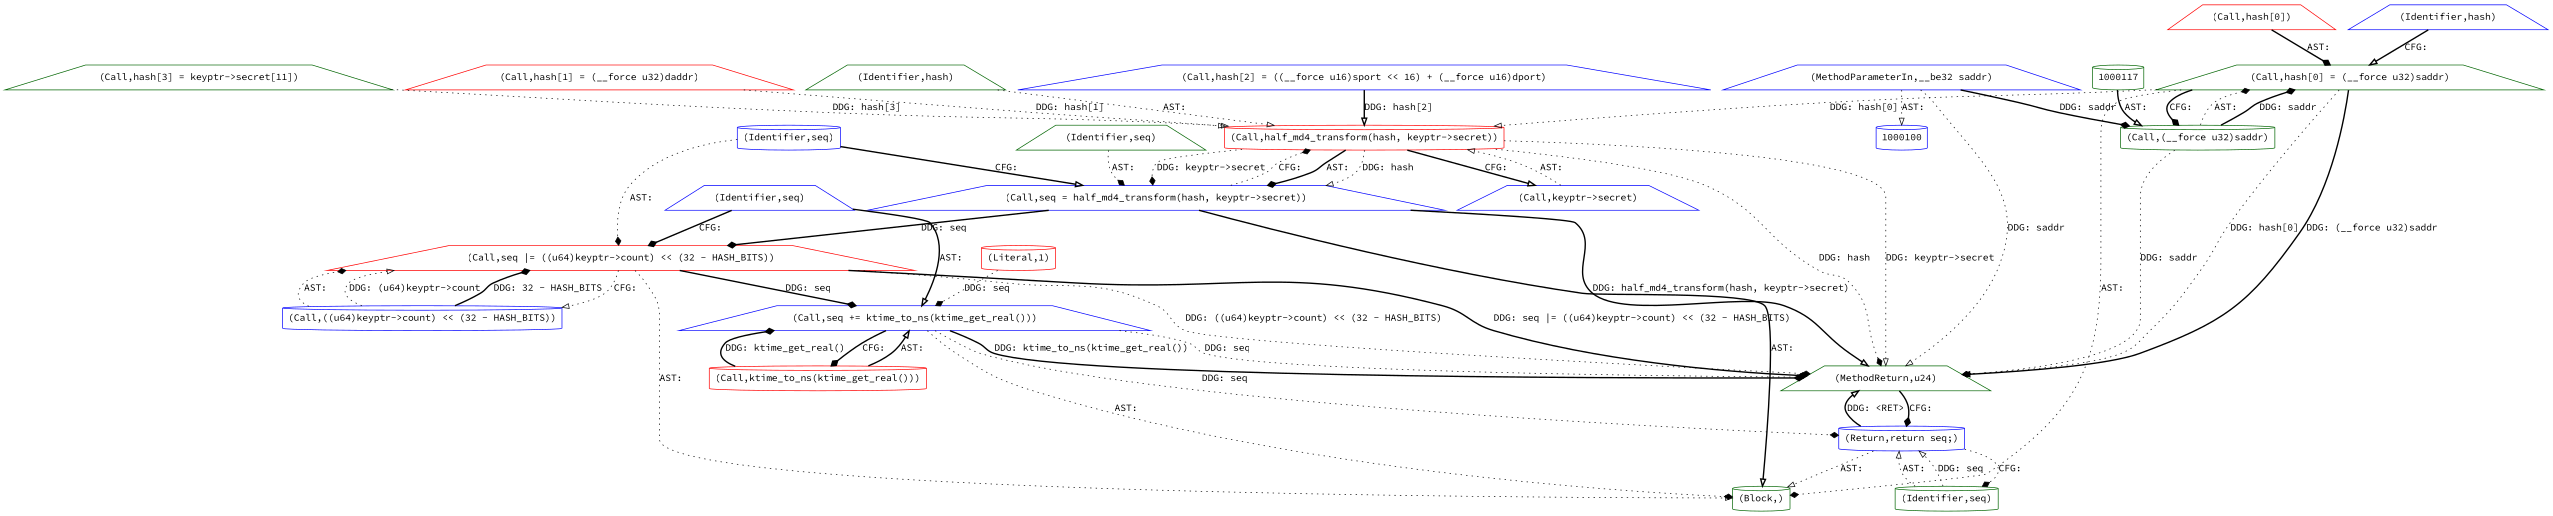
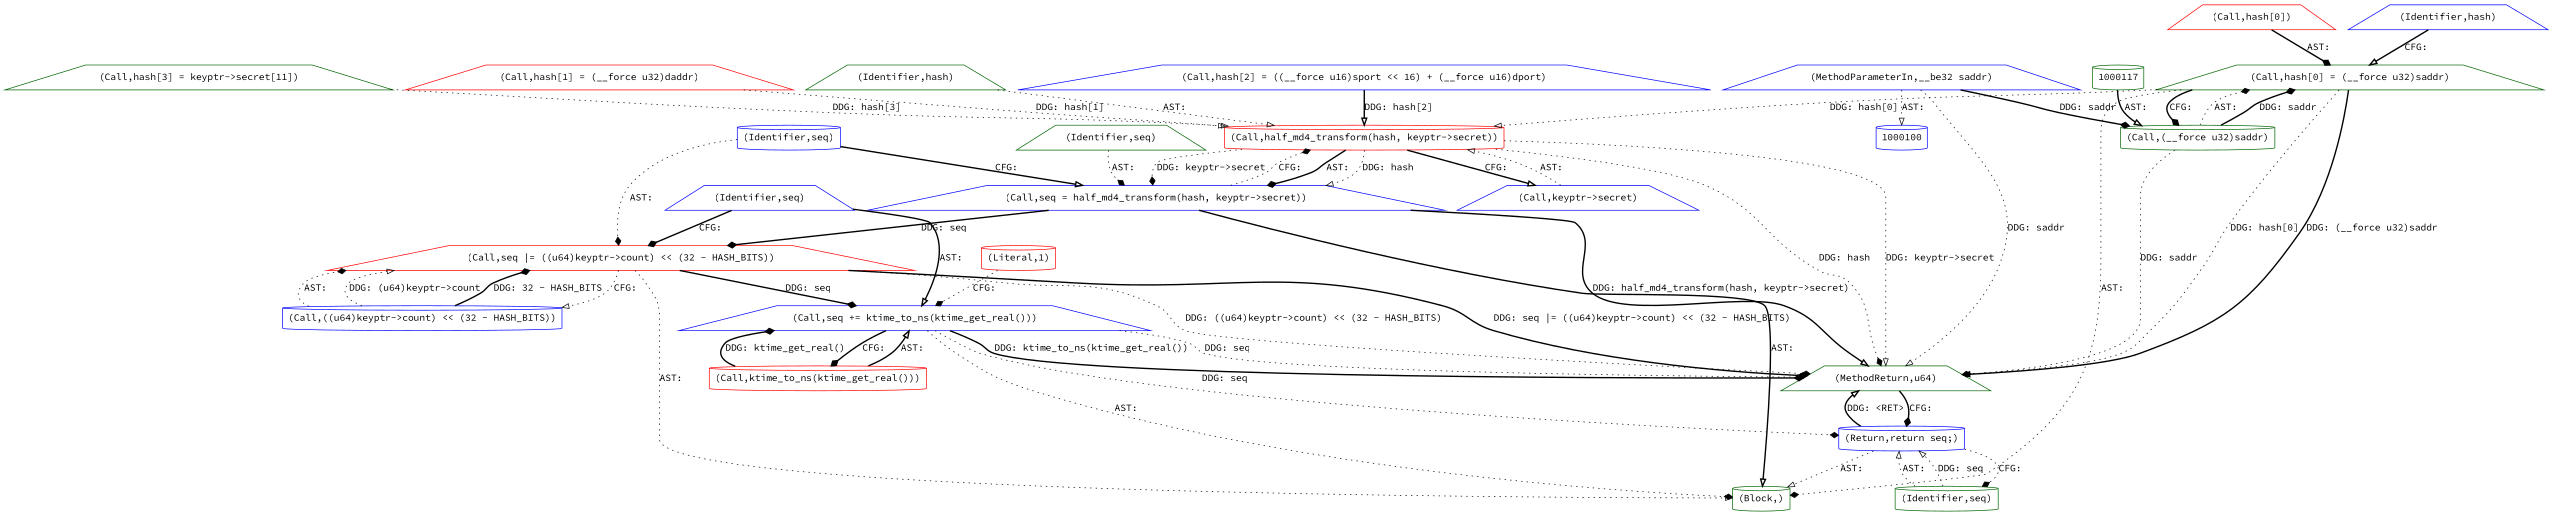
(987, 288) -> (987, 288)
(1886, 378) -> (1886, 378)
